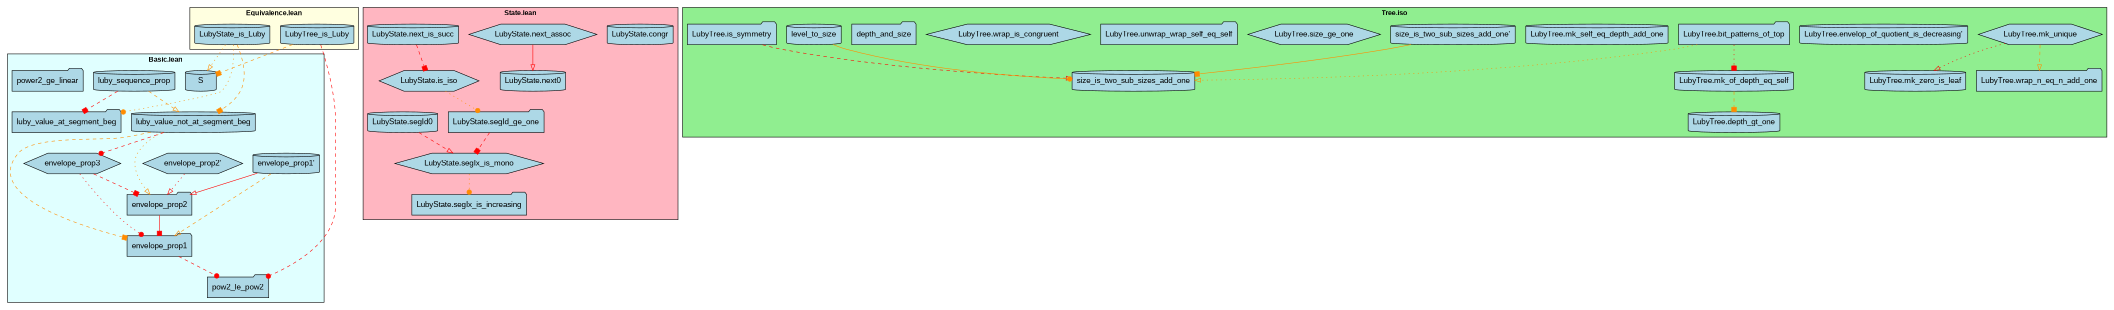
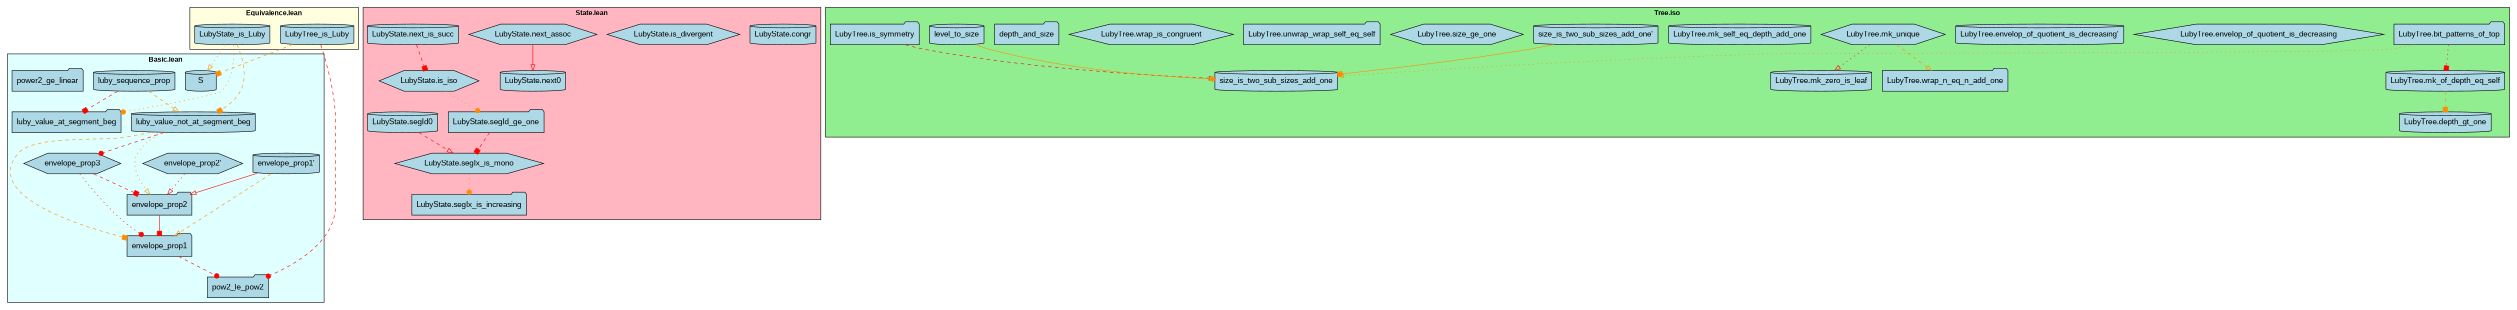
none -> (673, 34)
none -> (2259, 34)
